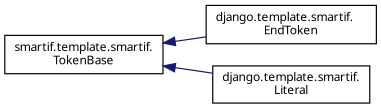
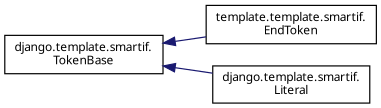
(291, 25) -> (291, 25)
(84, 55) -> (84, 55)
